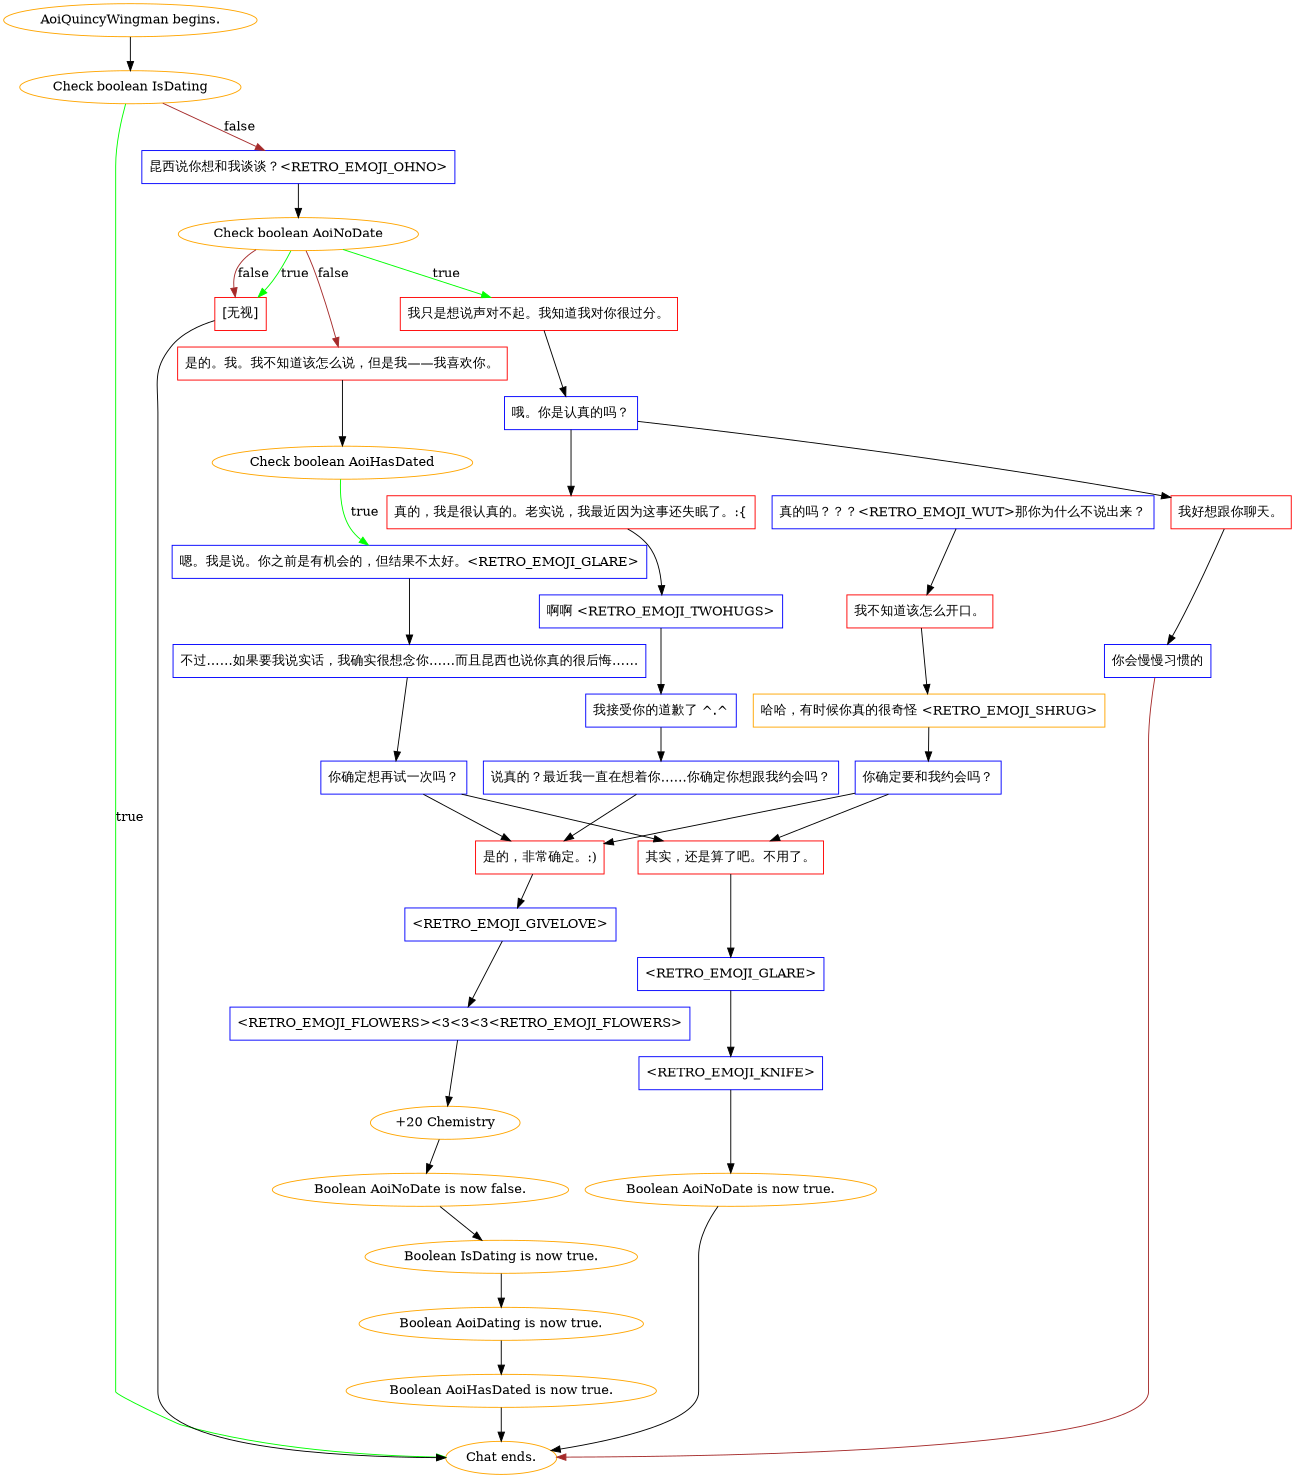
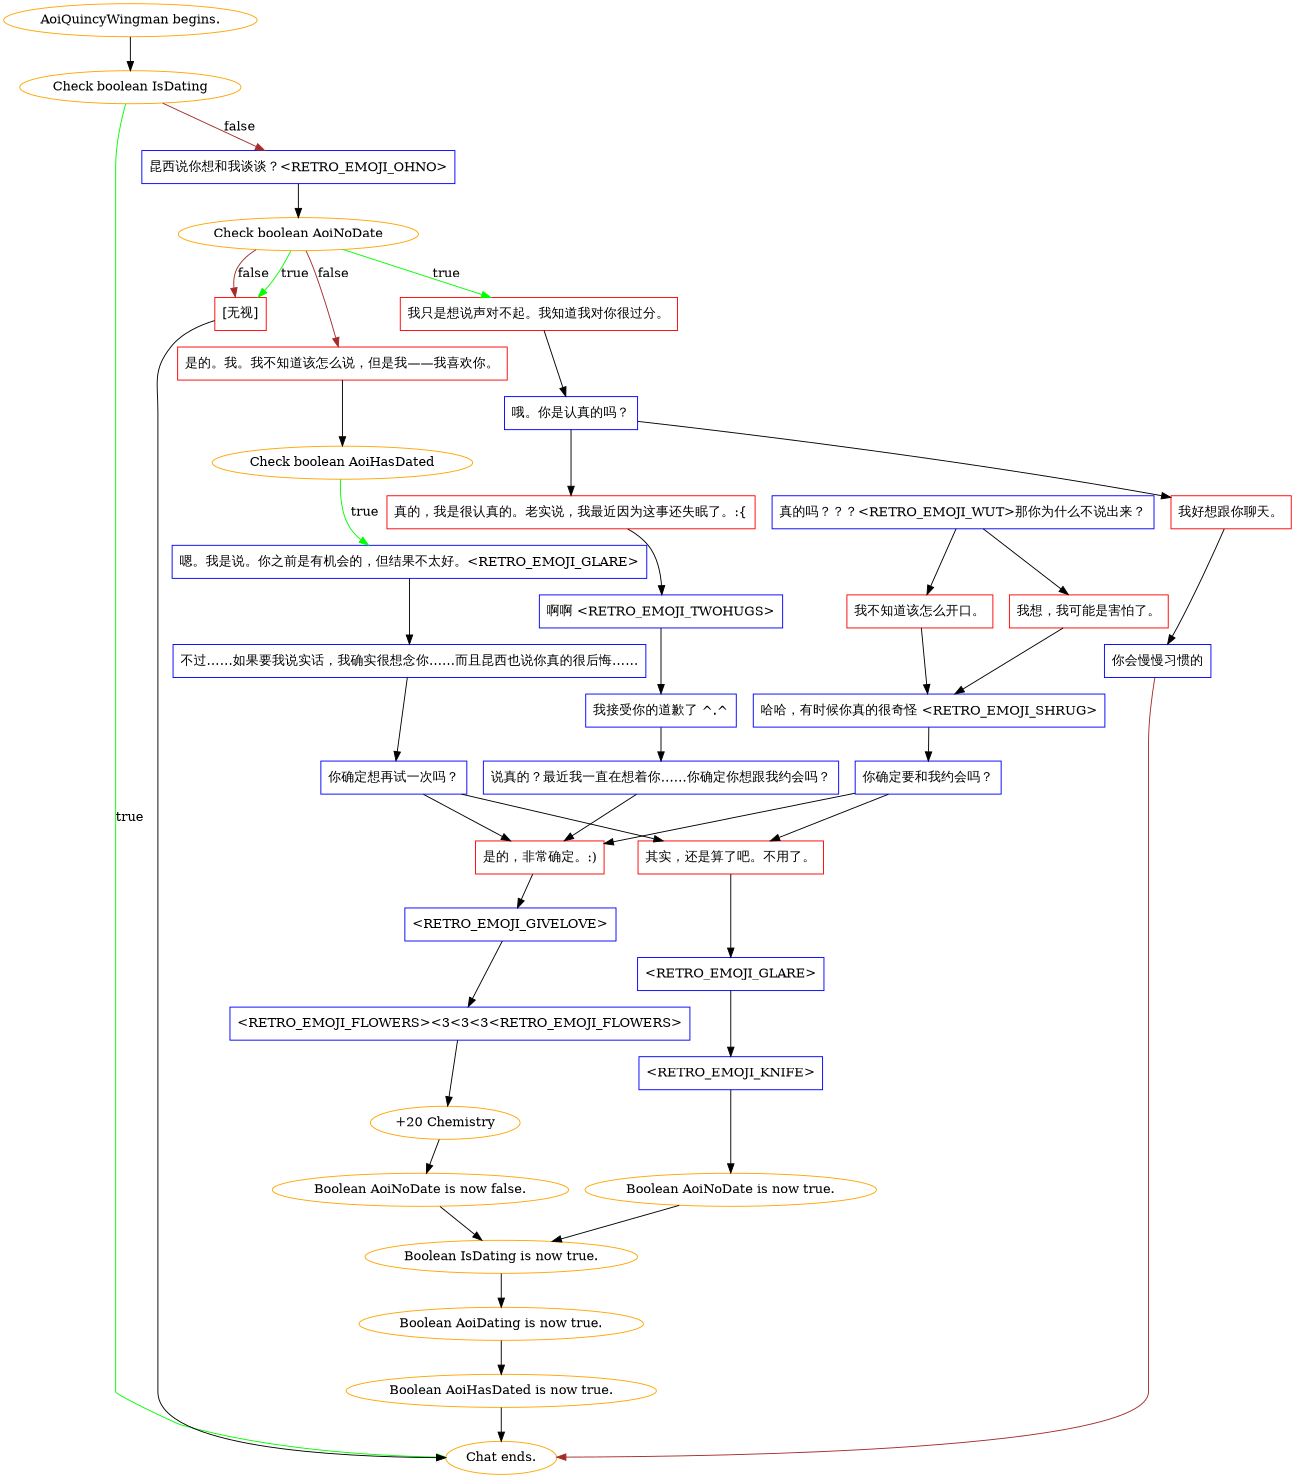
none -> (1089, 611)
(929, 711) -> (929, 711)
(699, 1375) -> (620, 1222)
